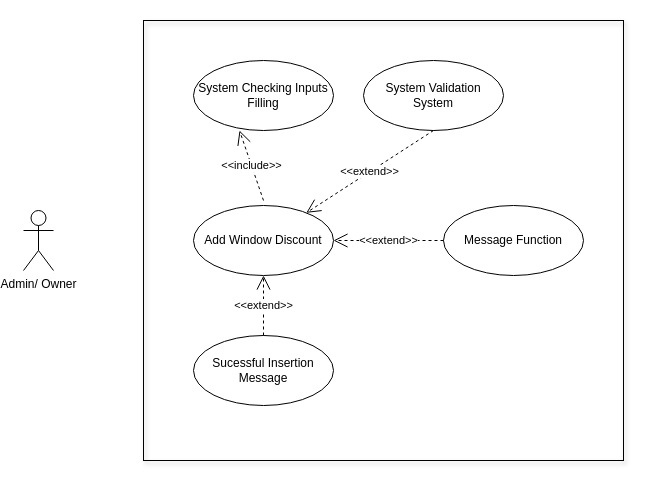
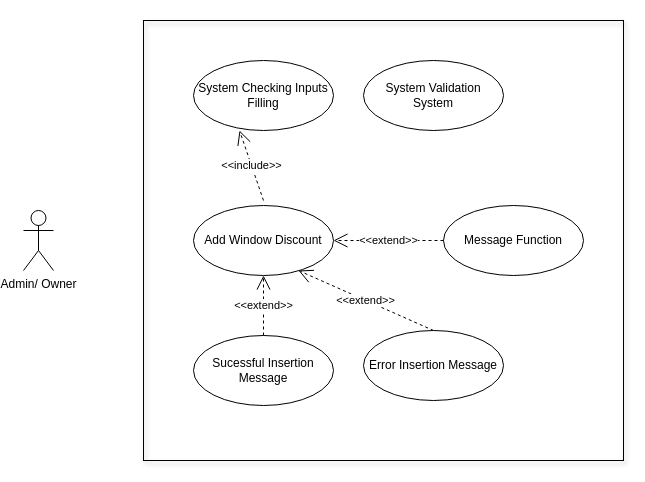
(371, 171) -> none
none -> (367, 301)
none -> (434, 366)
